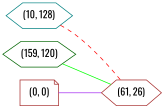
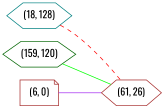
(39, 16) -> (39, 16)
(39, 93) -> (39, 93)
